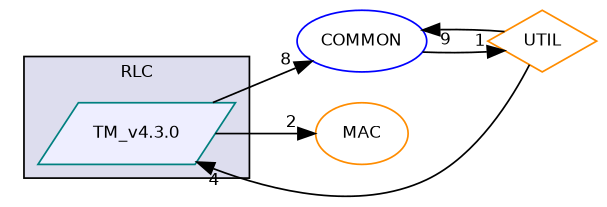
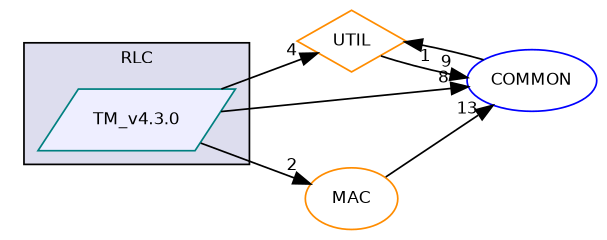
none -> (432, 146)
(397, 190) -> (261, 74)
